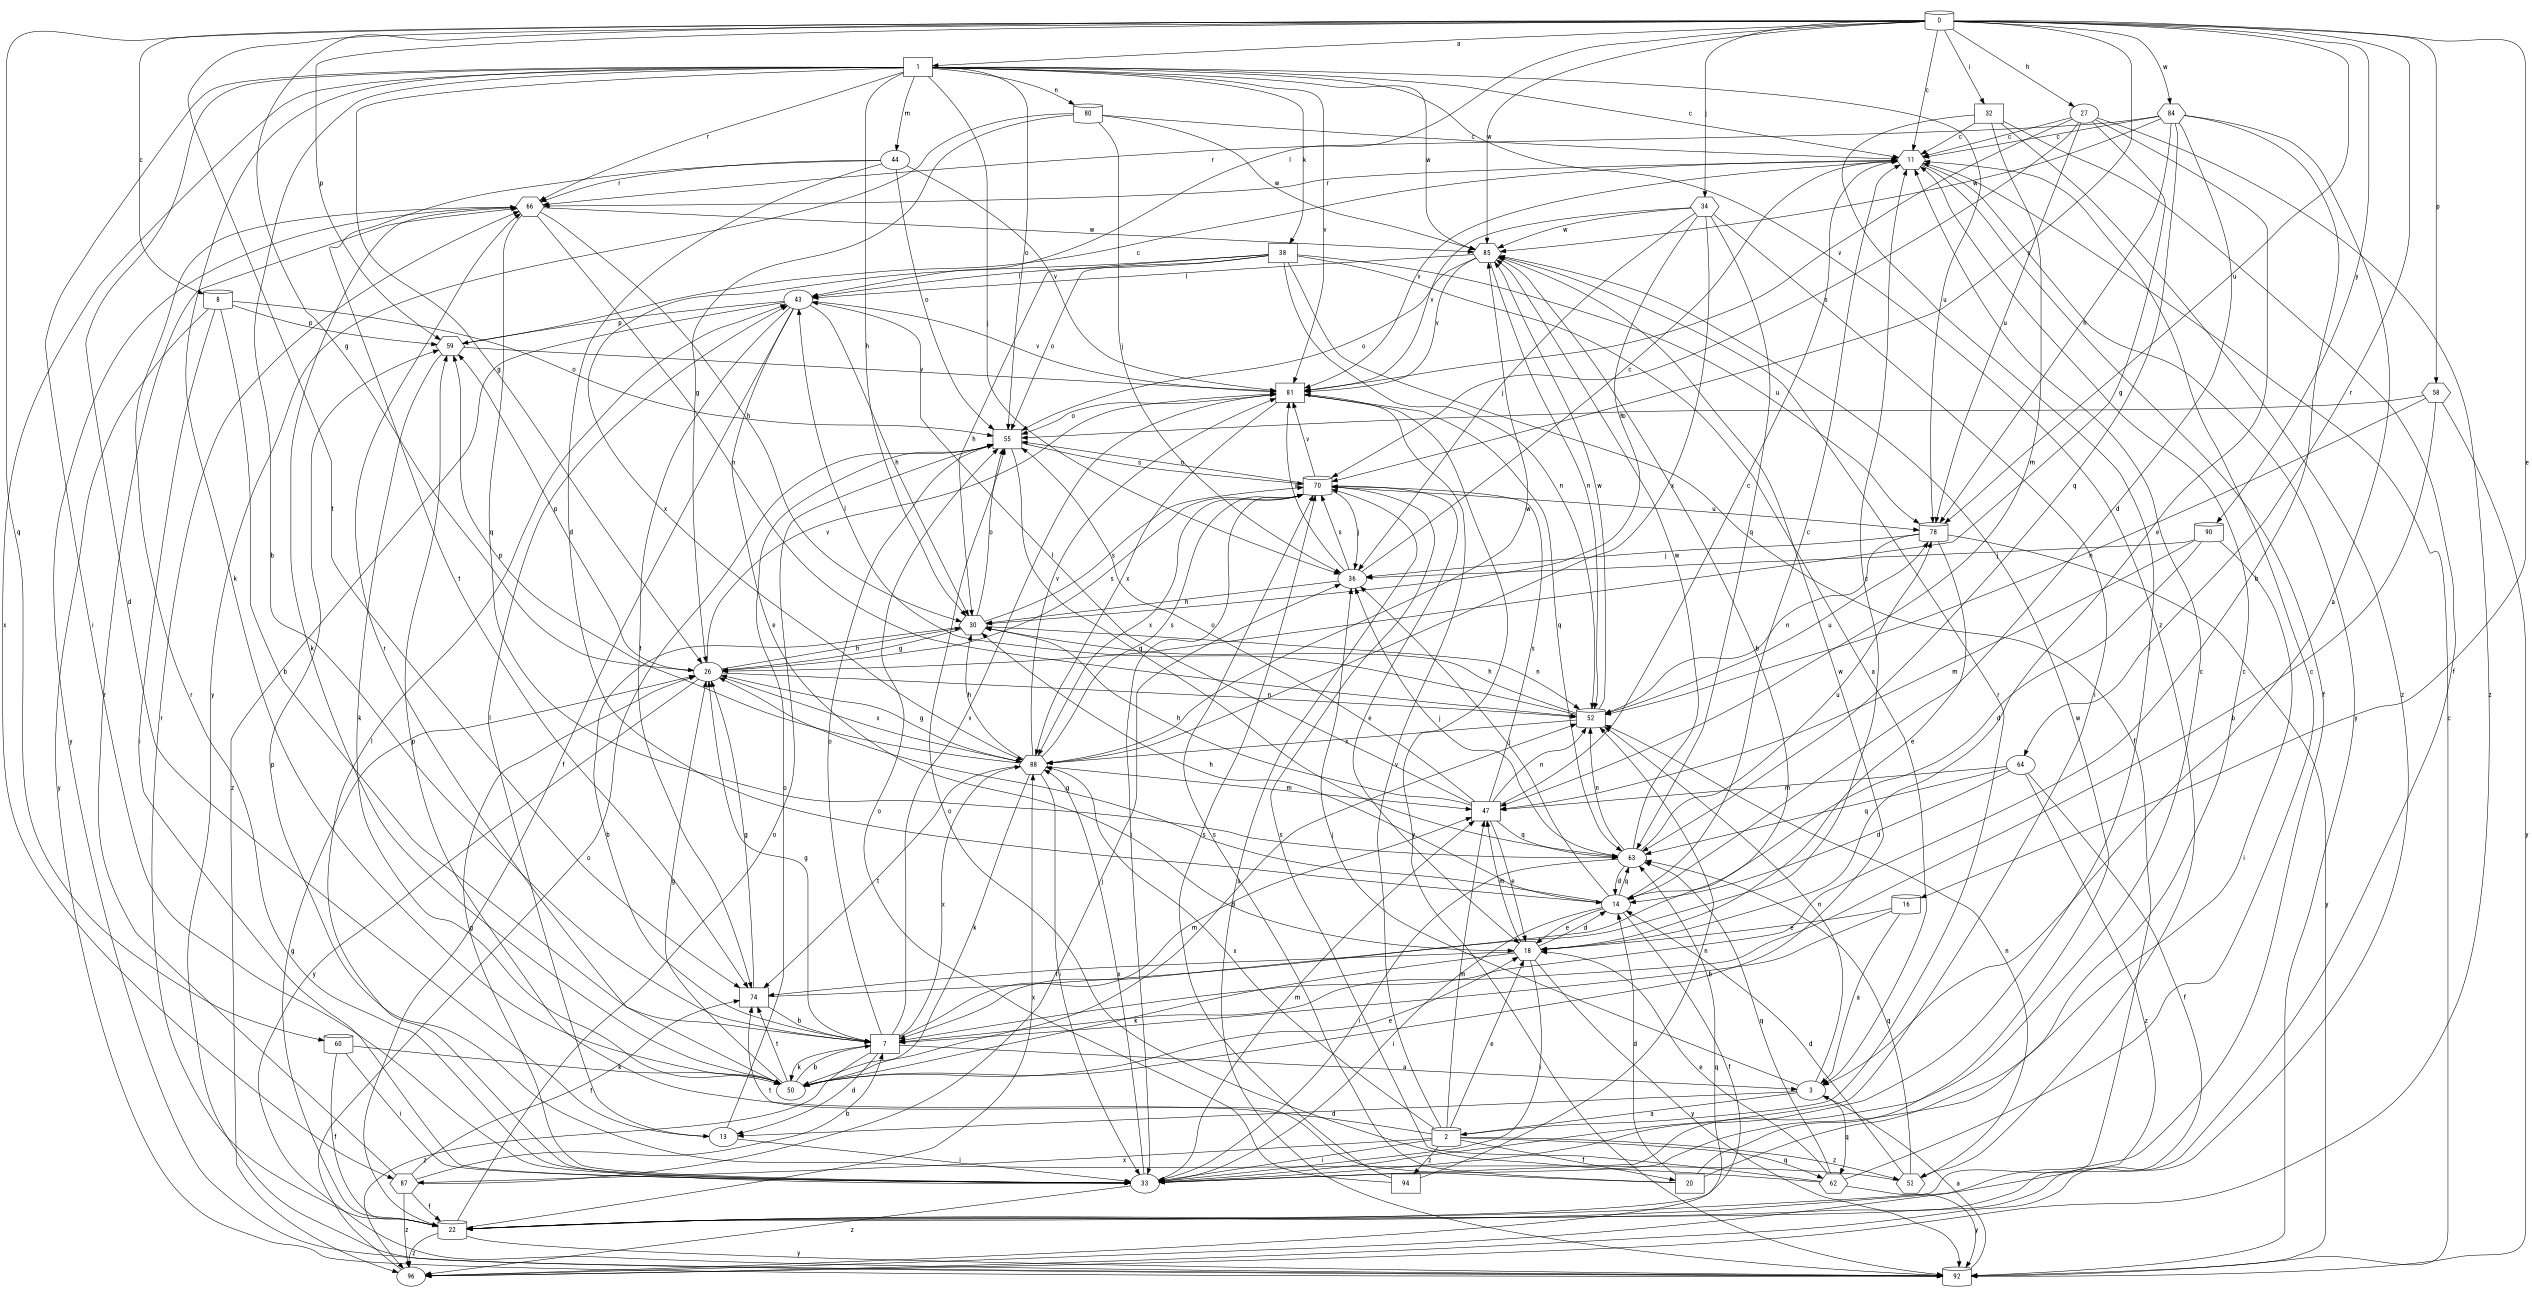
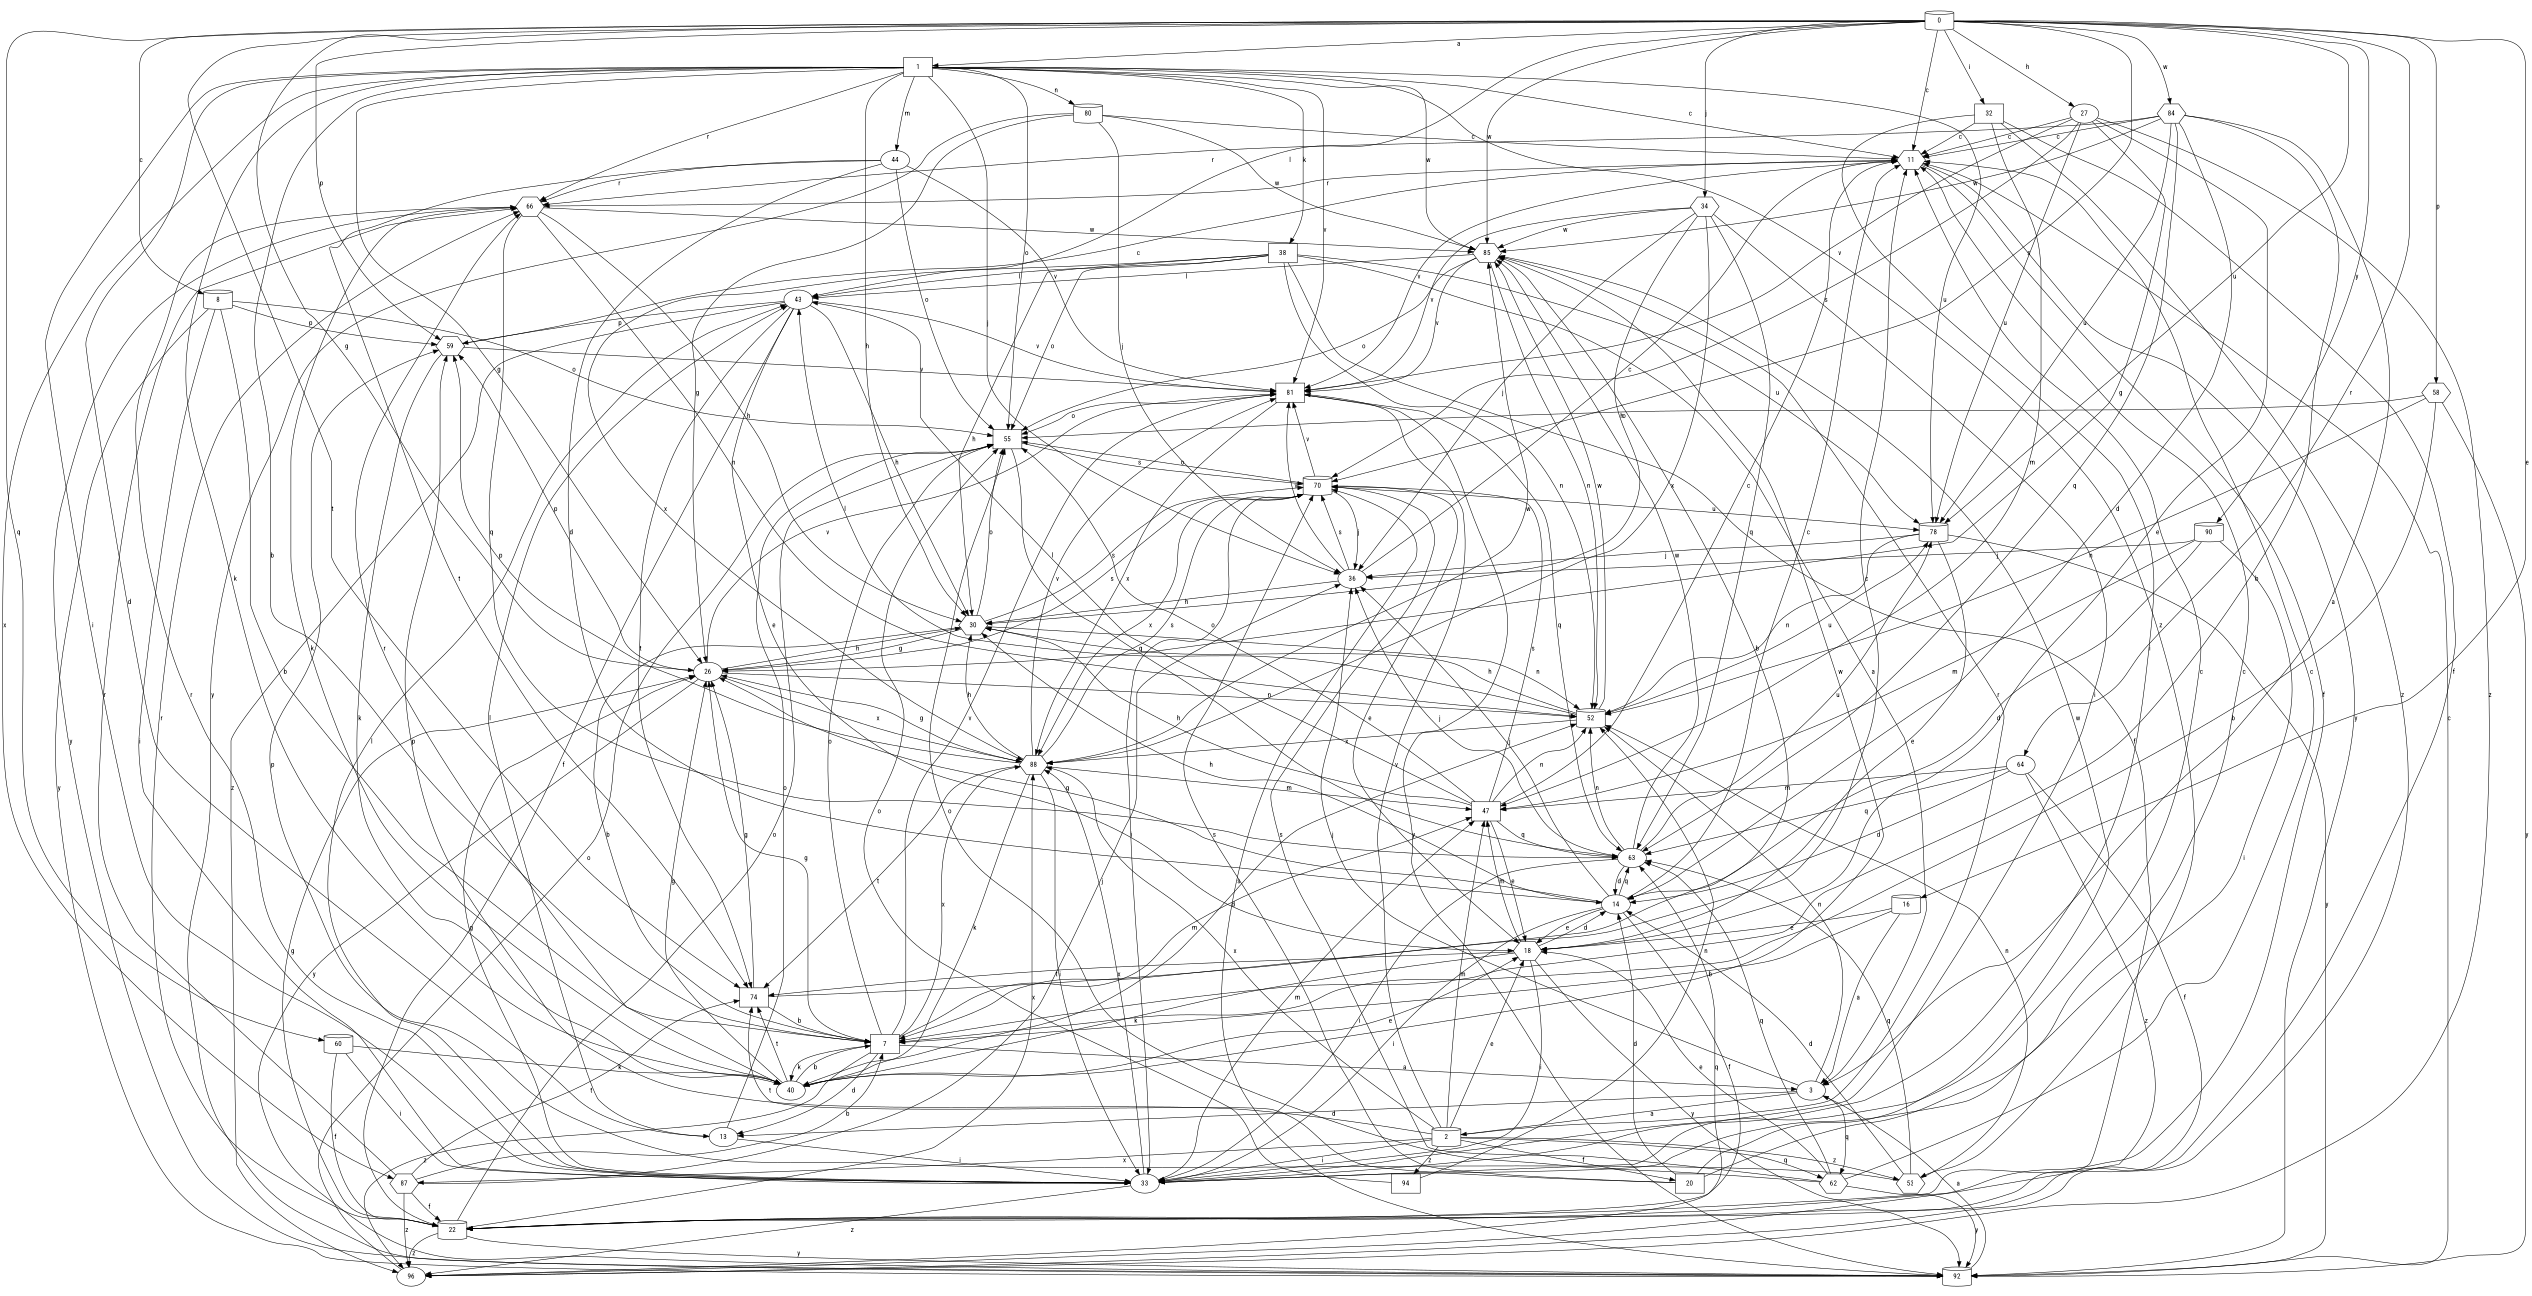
(2085, 323) -> (2085, 323)
(1181, 893) -> none
(791, 1091) -> (791, 1091)
